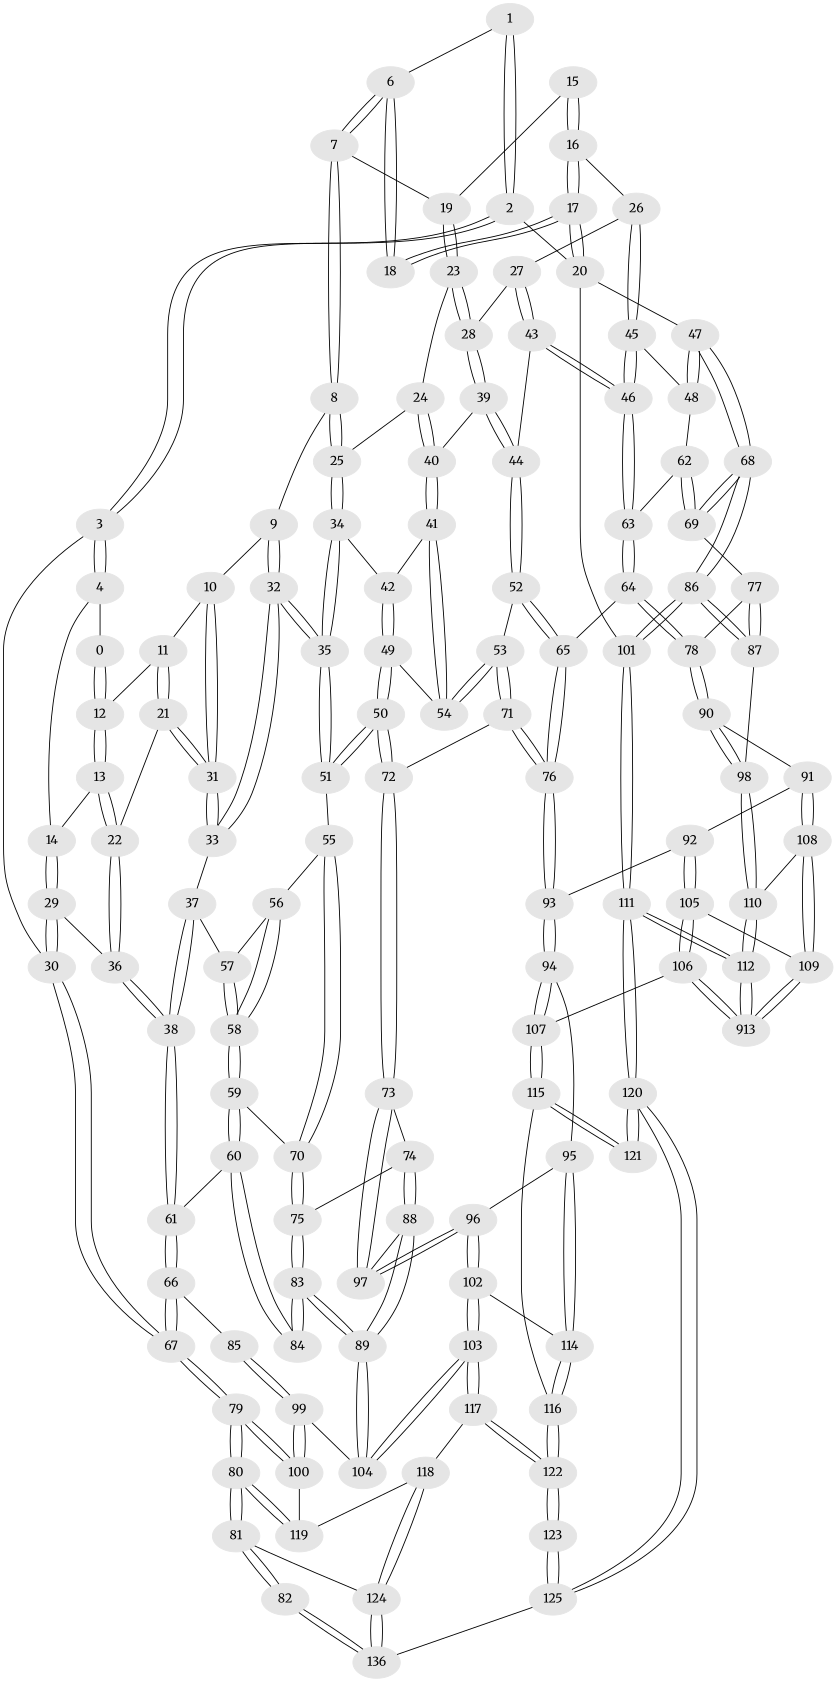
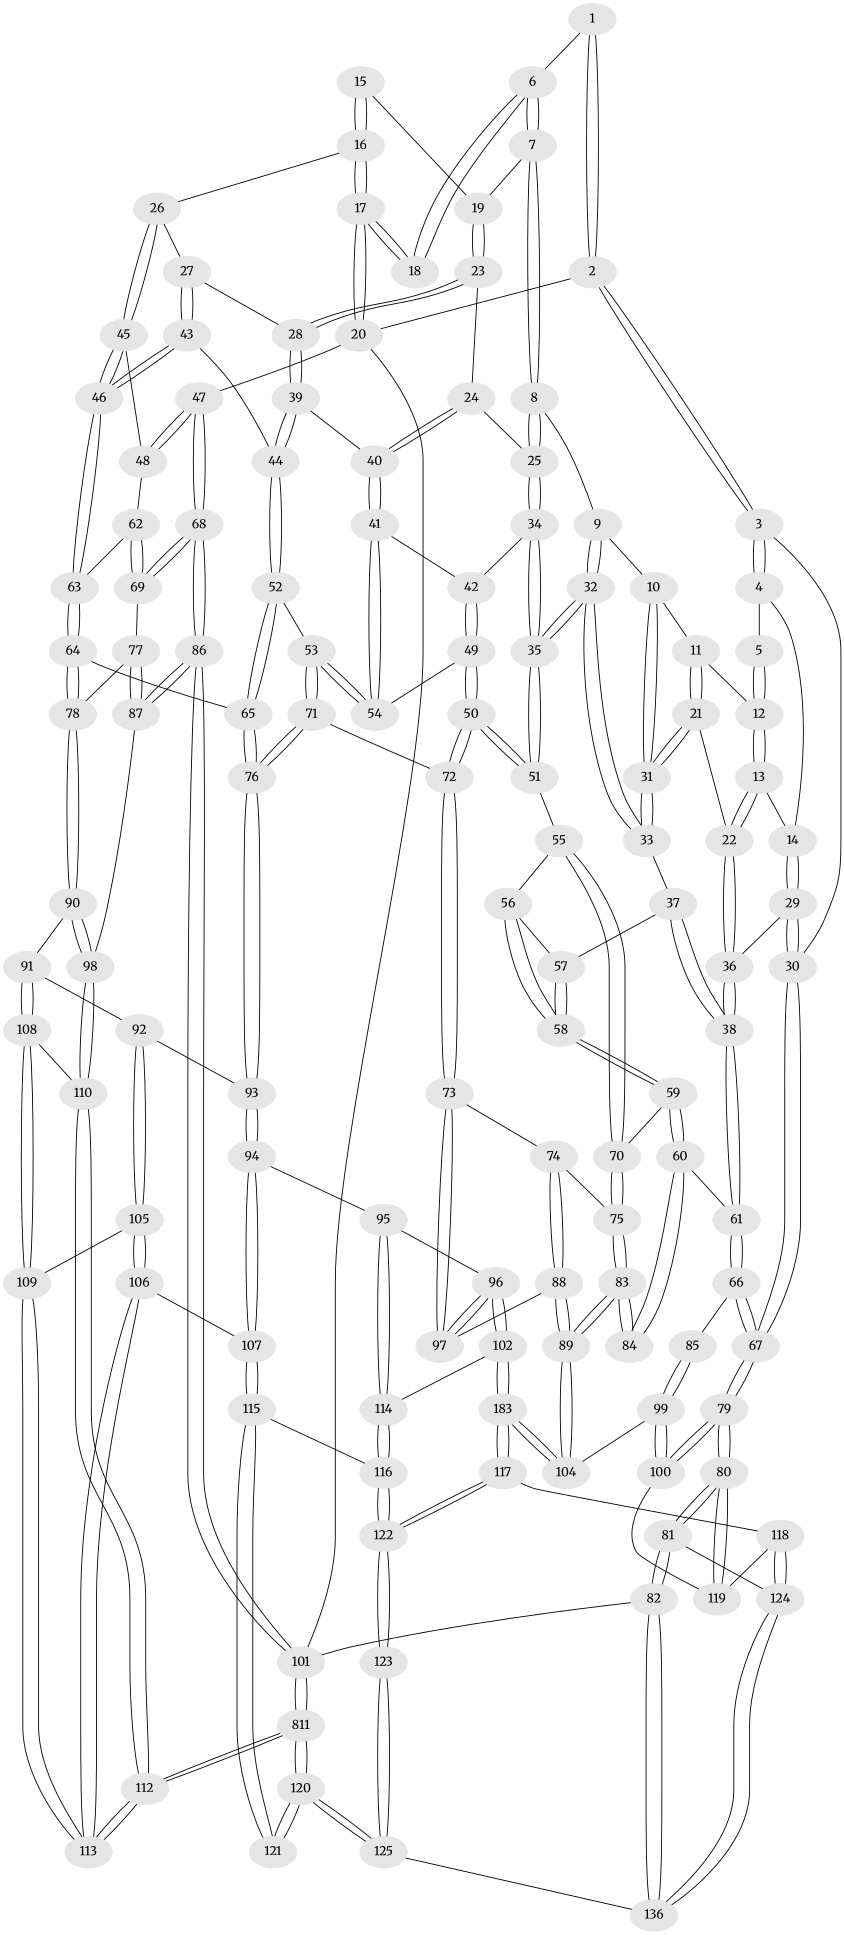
(100, 651) -> (759, 651)
(627, 904) -> (301, 1726)
(746, 1031) -> (89, 1852)
(473, 1347) -> (503, 1410)
none -> (475, 1624)
